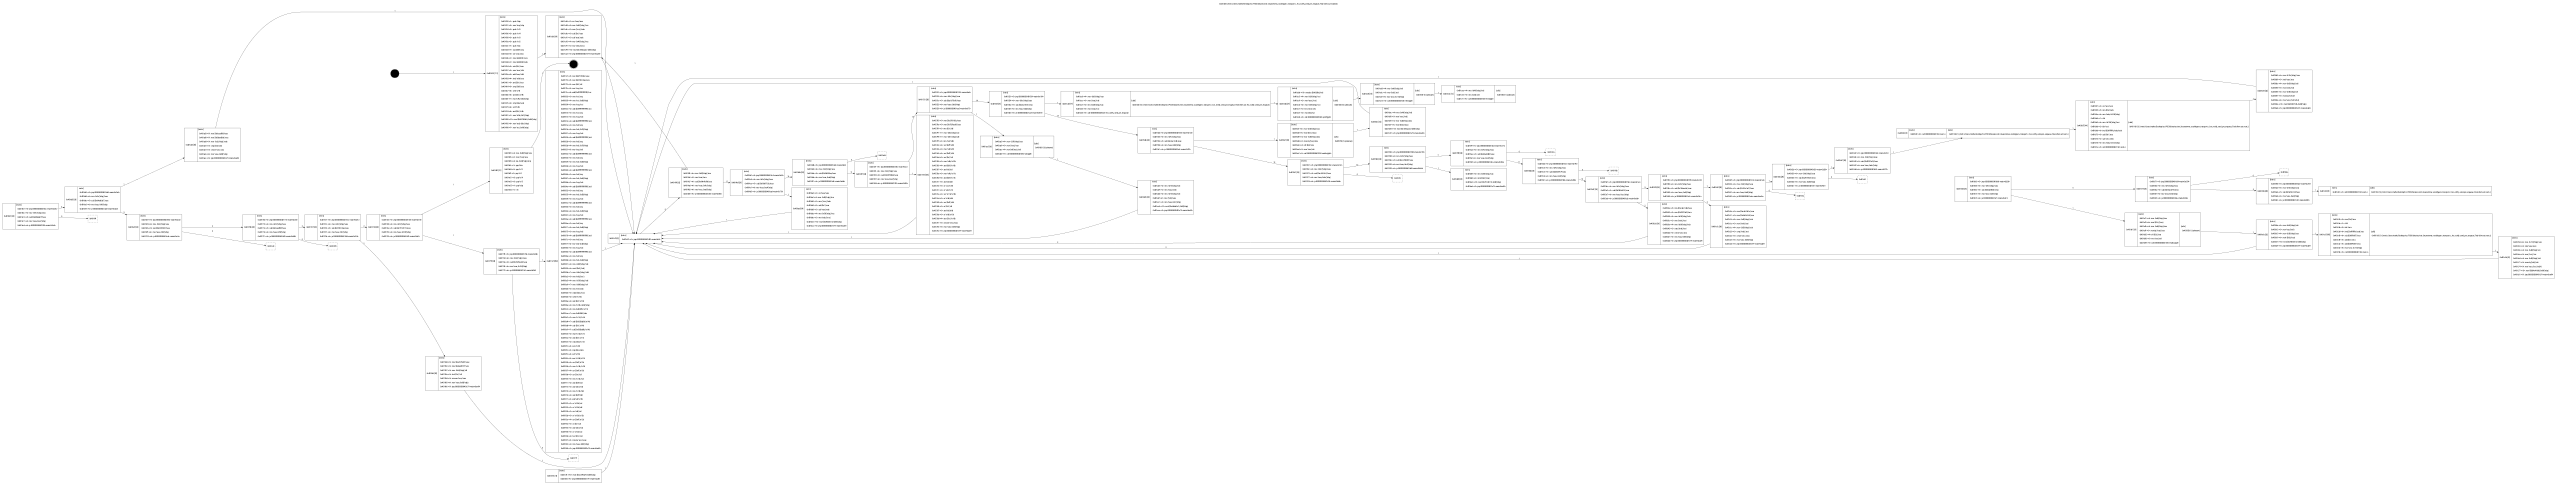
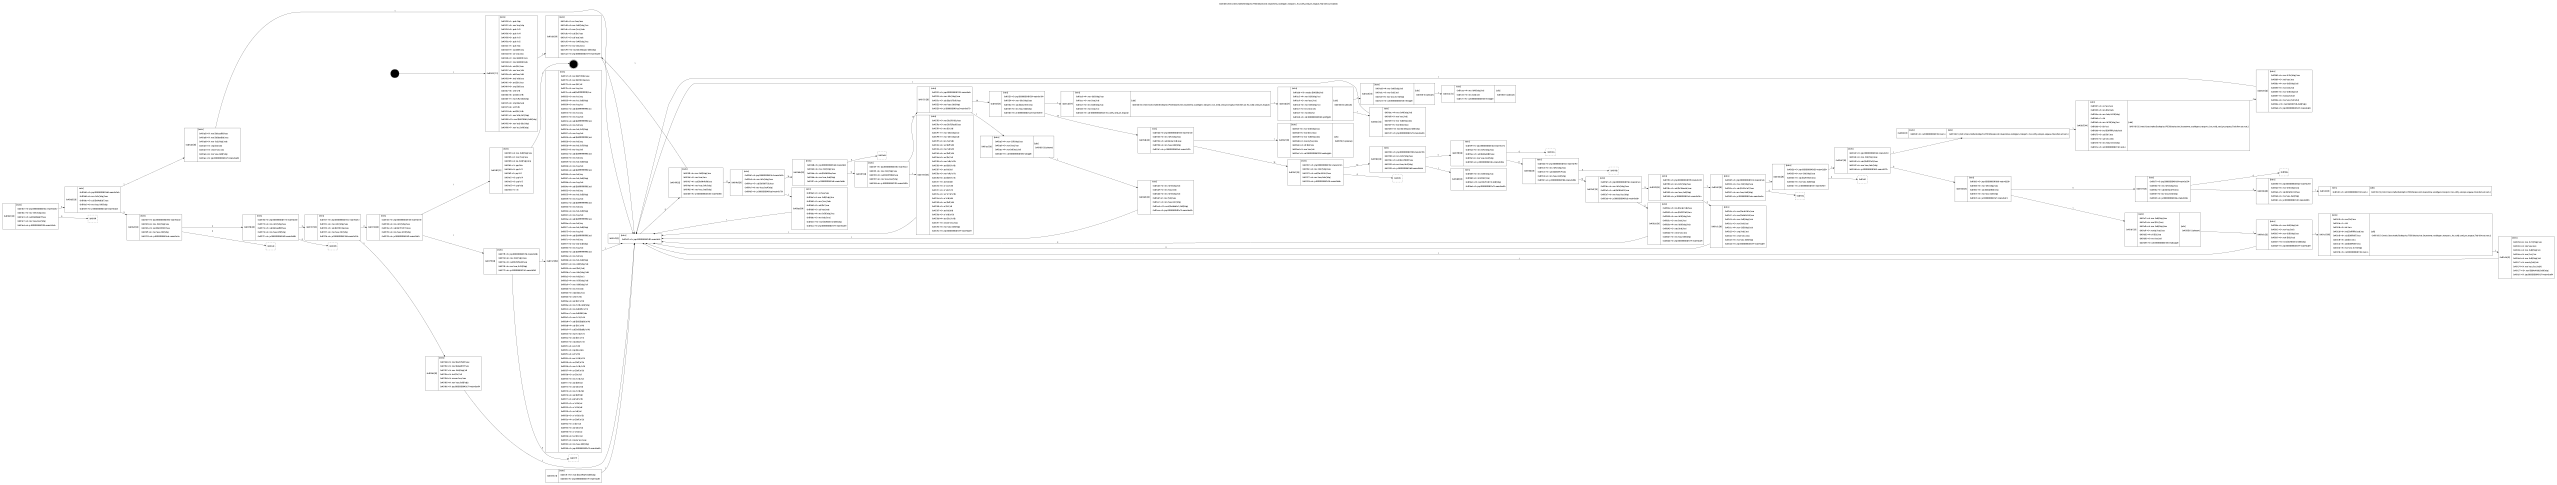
(1361, 130) -> (1361, 114)
none -> (1922, 175)
